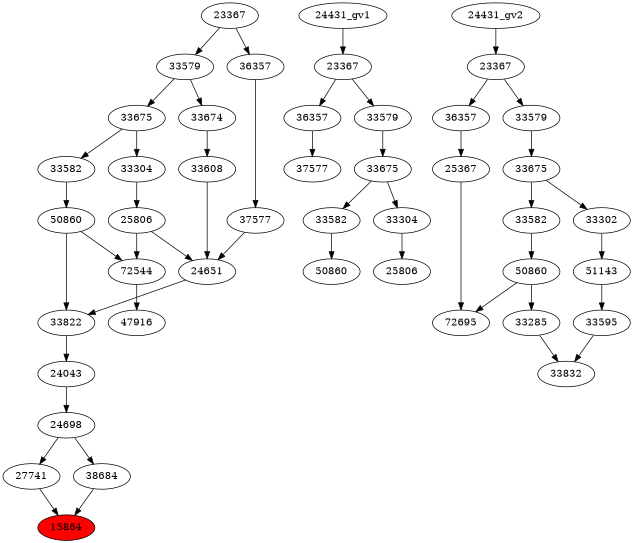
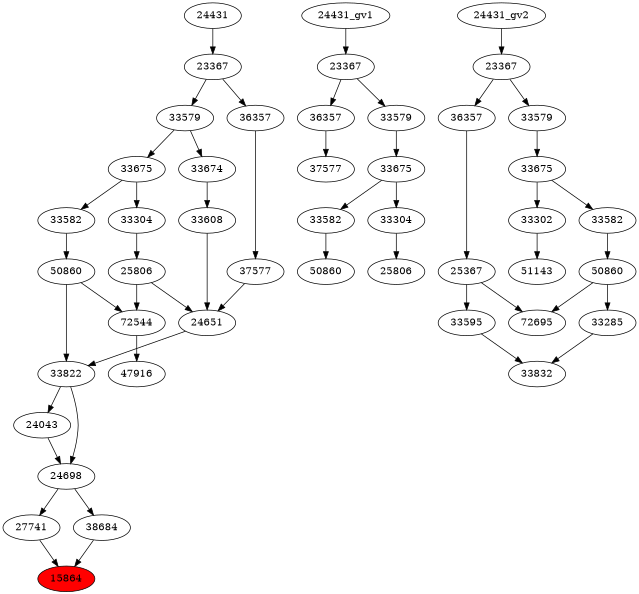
none -> (213, 16)
(602, 294) -> (467, 294)
none -> (78, 422)
